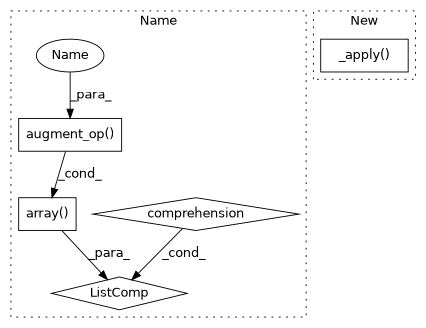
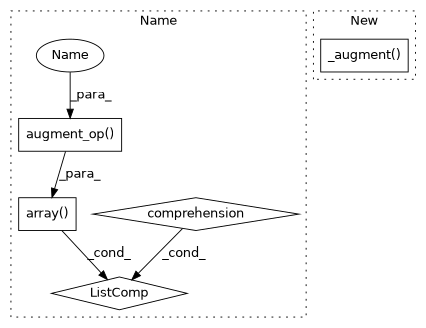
(364, 56) -> (364, 56)
(80, 174) -> (80, 174)
(109, 254) -> (109, 254)
